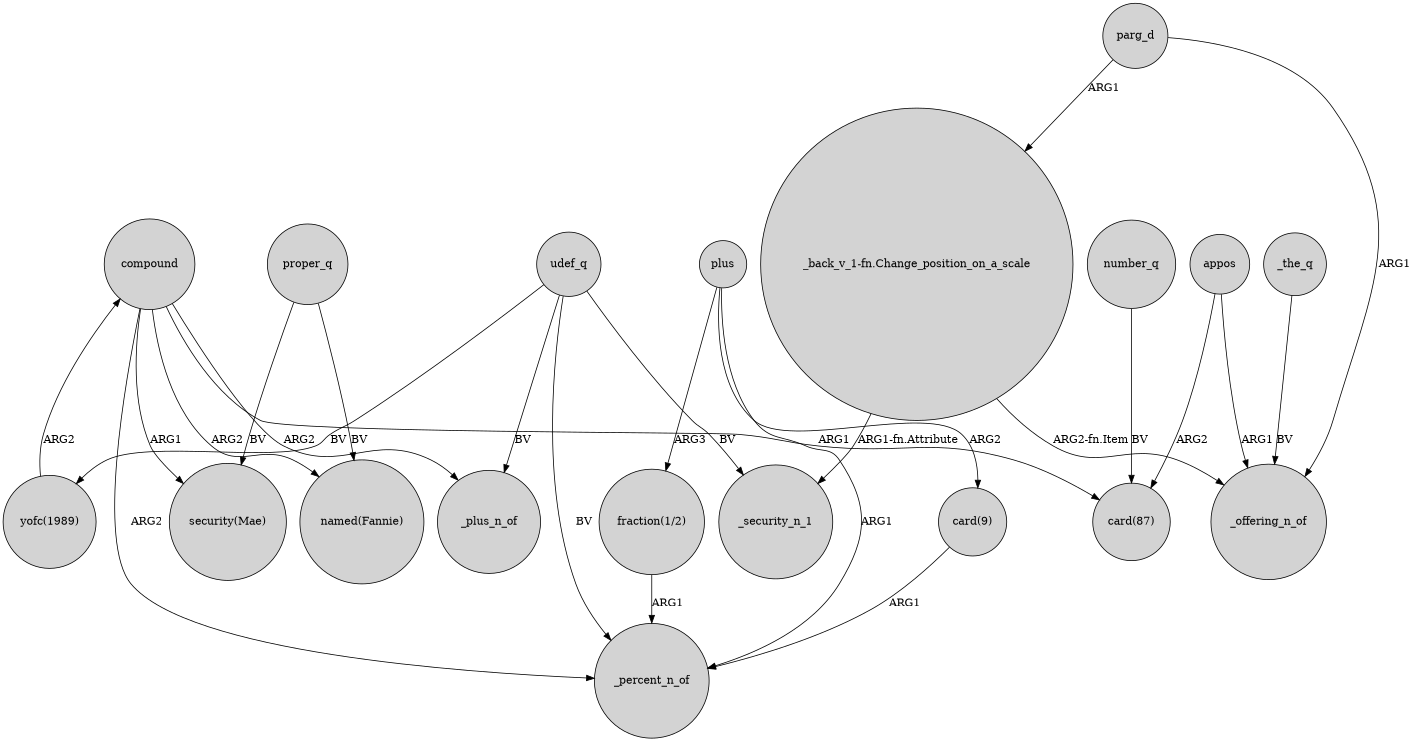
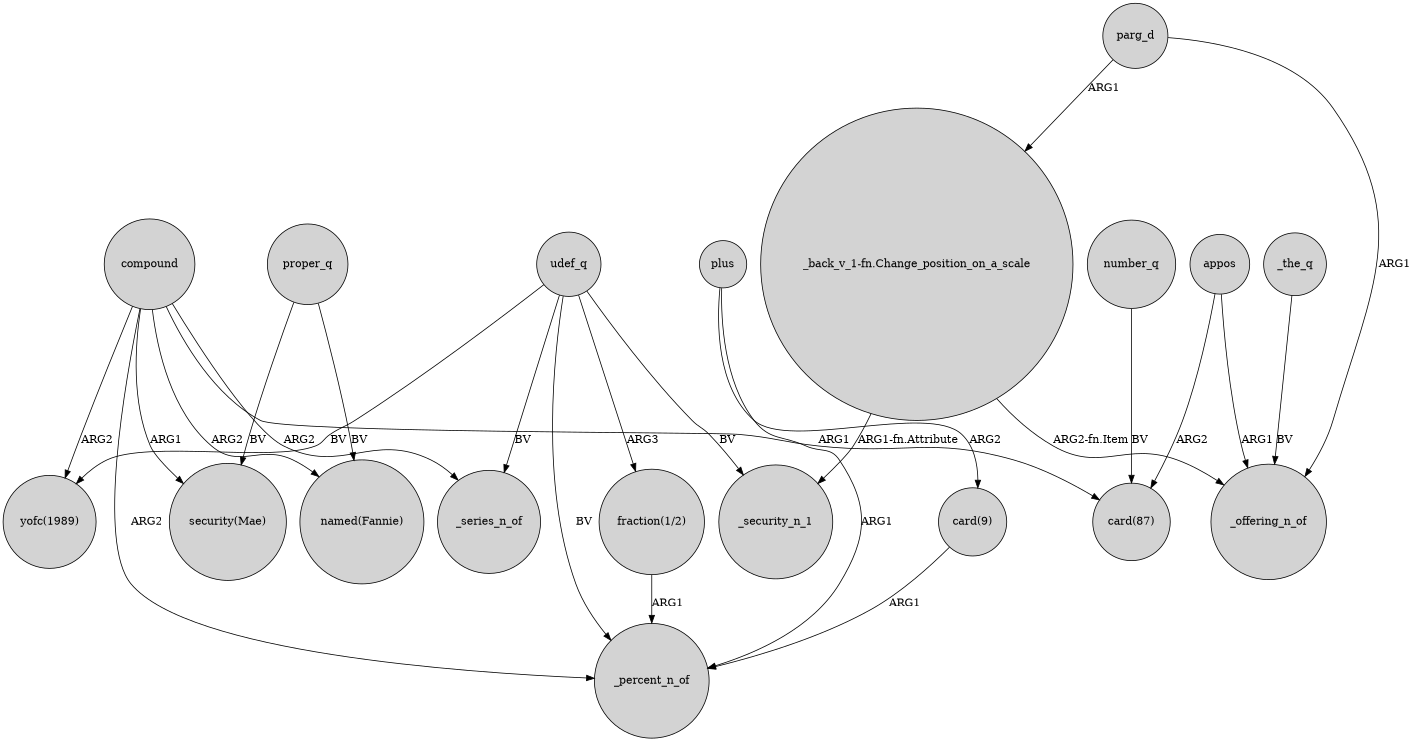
(692, 375) -> (606, 379)
(63, 385) -> (99, 388)
(489, 522) -> (489, 522)
